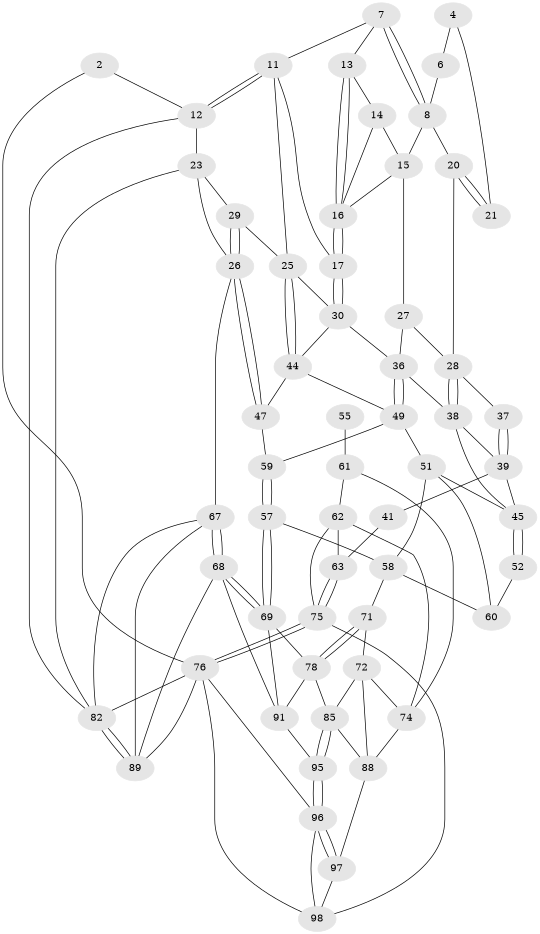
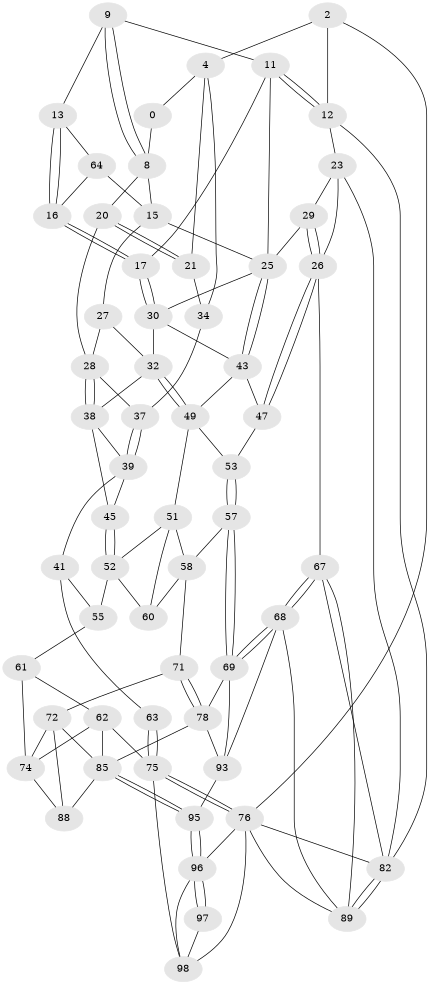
(381, 15) -> (108, 15)
none -> (267, 40)
(441, 66) -> (153, 116)
(377, 116) -> (97, 166)
(371, 191) -> (210, 241)
none -> (204, 317)
(293, 367) -> (243, 367)
(399, 367) -> (153, 367)
(267, 467) -> (231, 467)
(472, 492) -> (142, 542)
(338, 540) -> (102, 743)
none -> (79, 593)
none -> (104, 593)
(280, 718) -> (222, 768)
(352, 819) -> none
